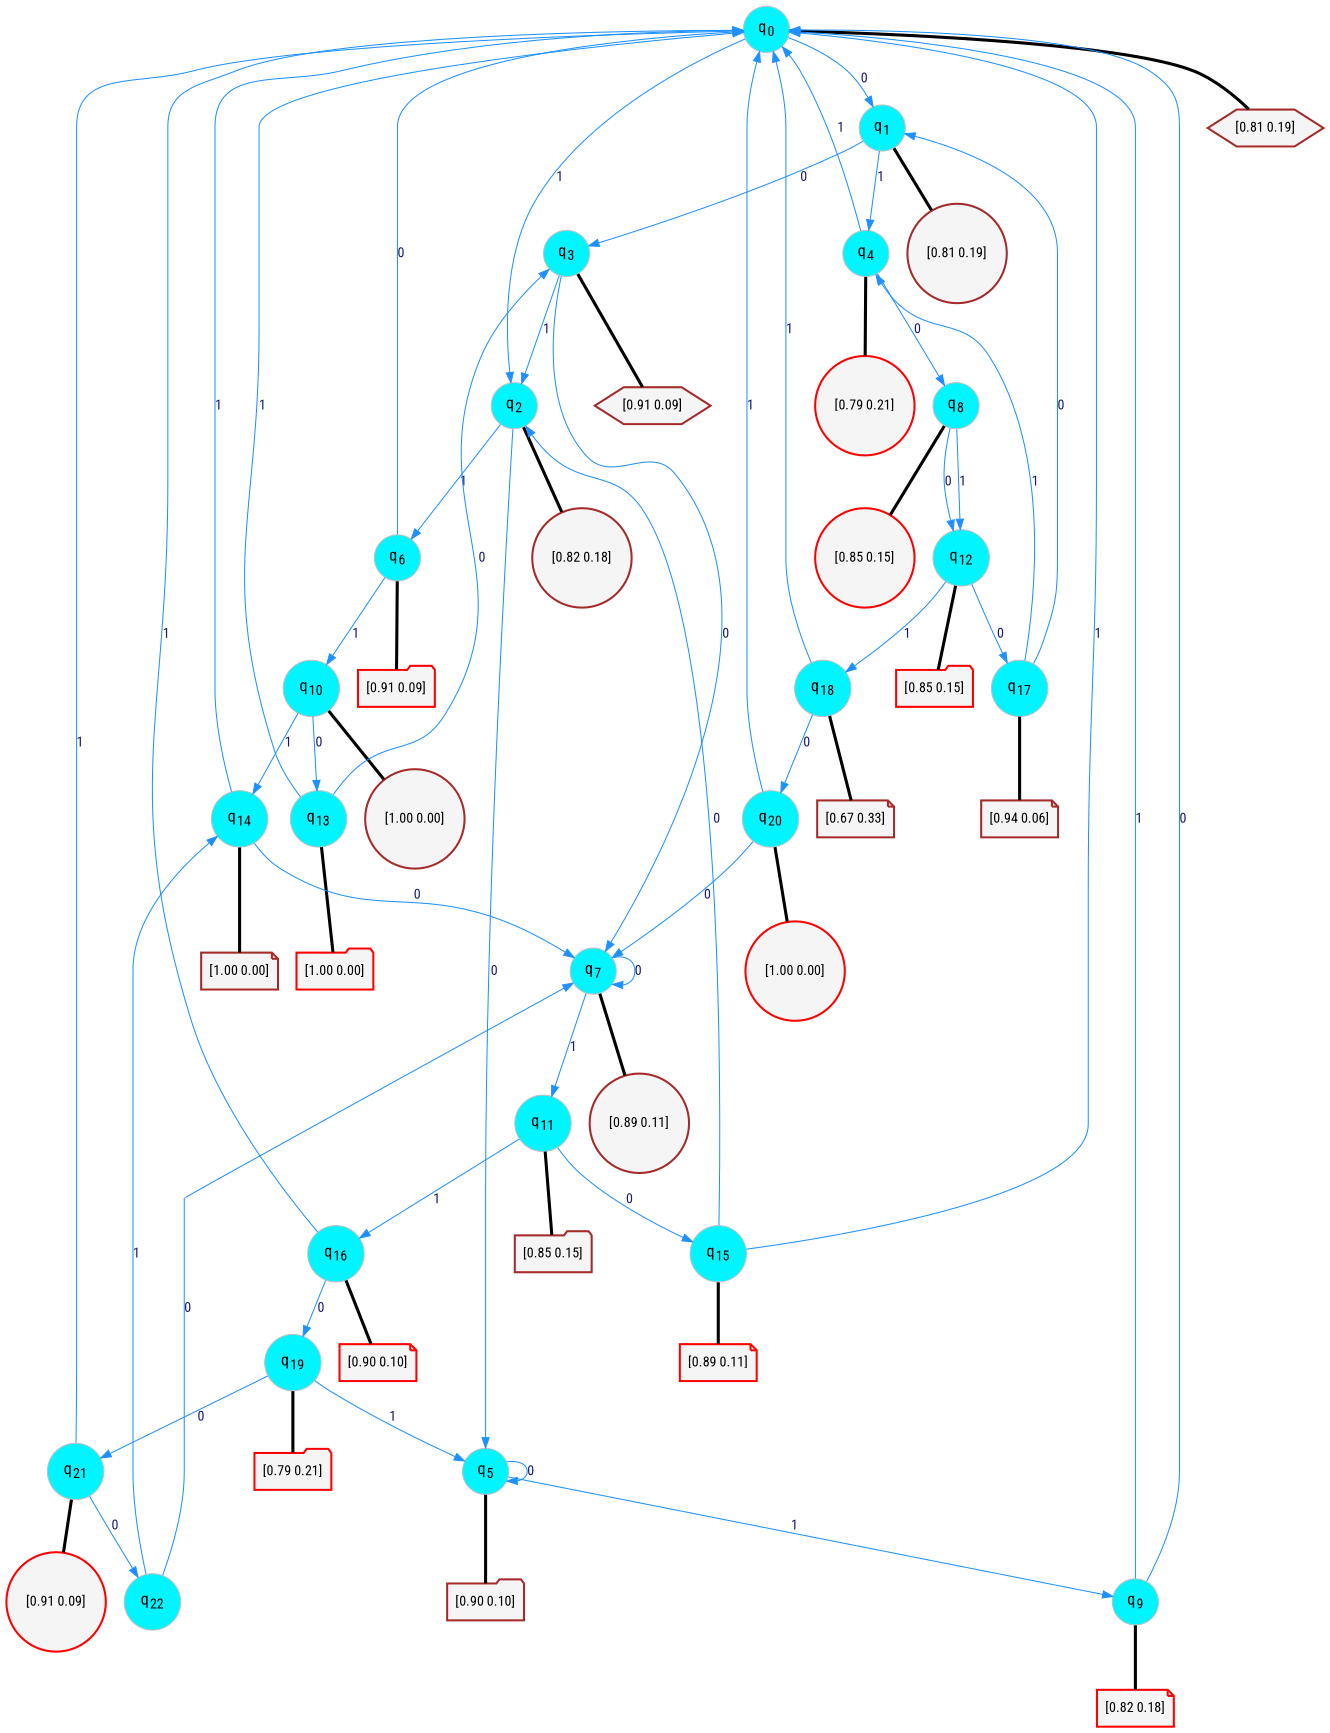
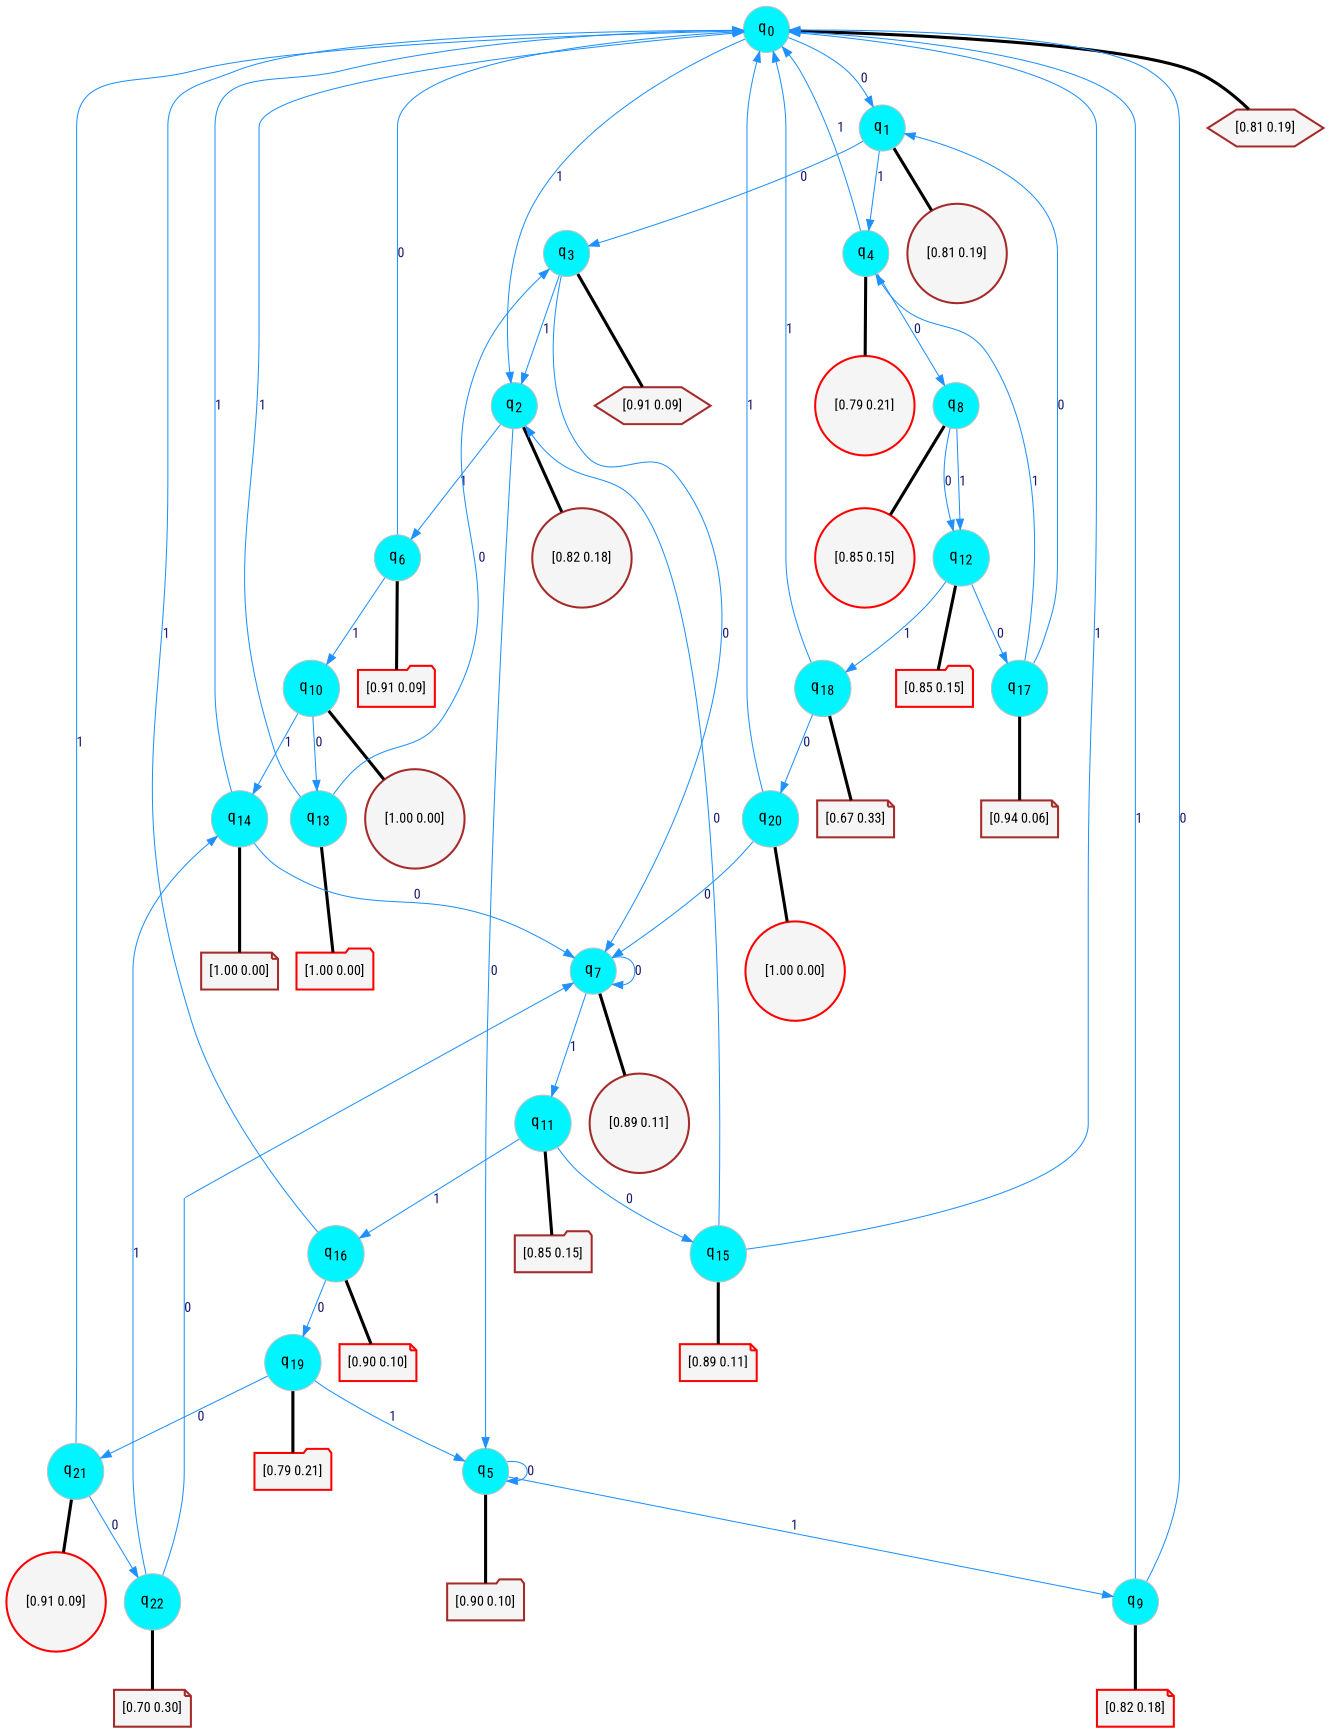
none -> (152, 1708)
